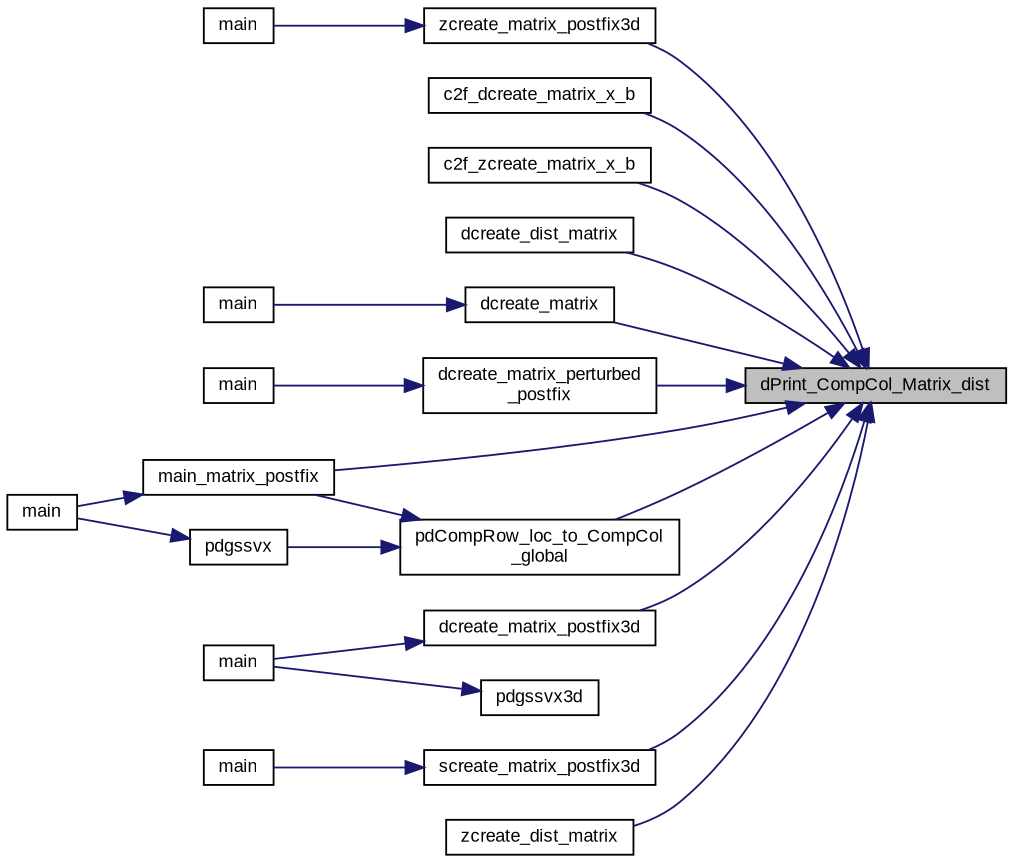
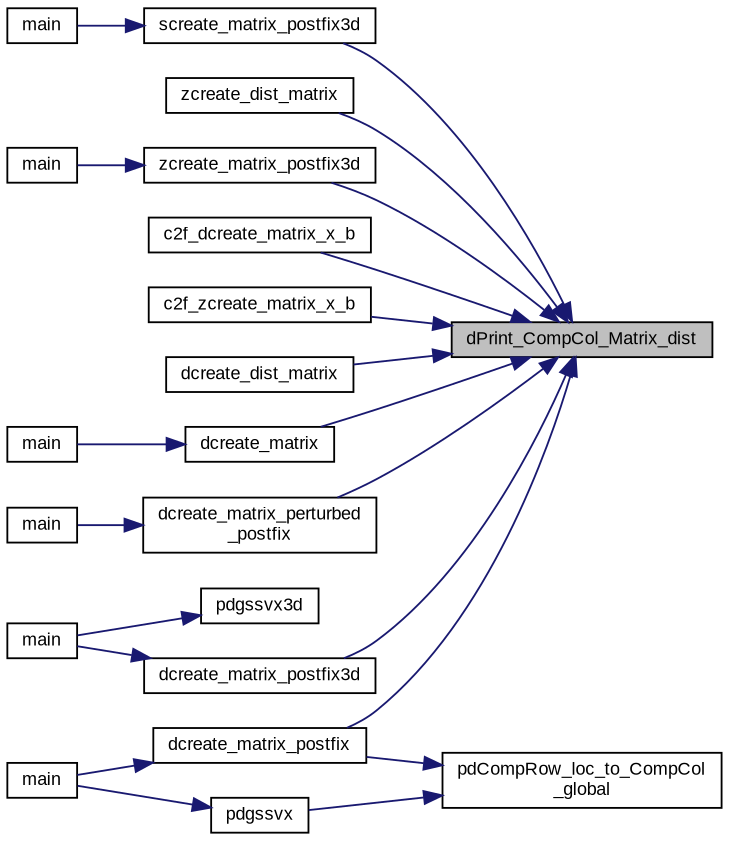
(724, 470) -> none
(239, 477) -> (260, 745)
